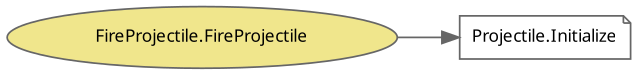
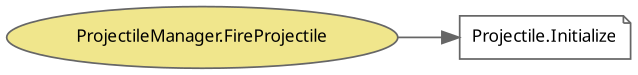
(202, 37) -> (202, 37)
